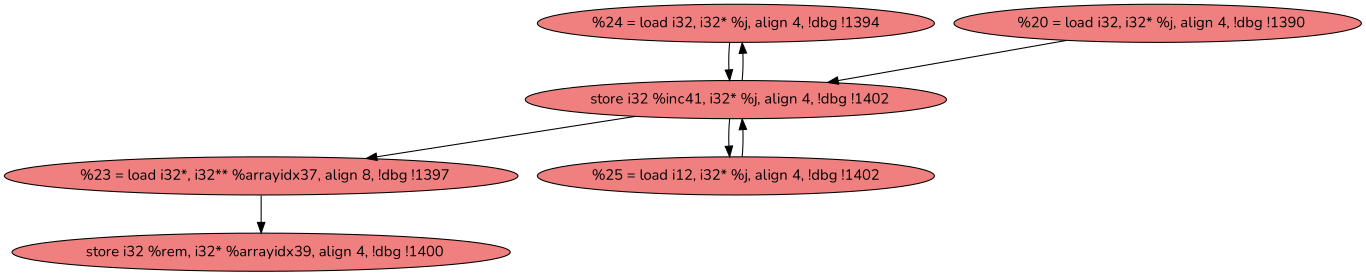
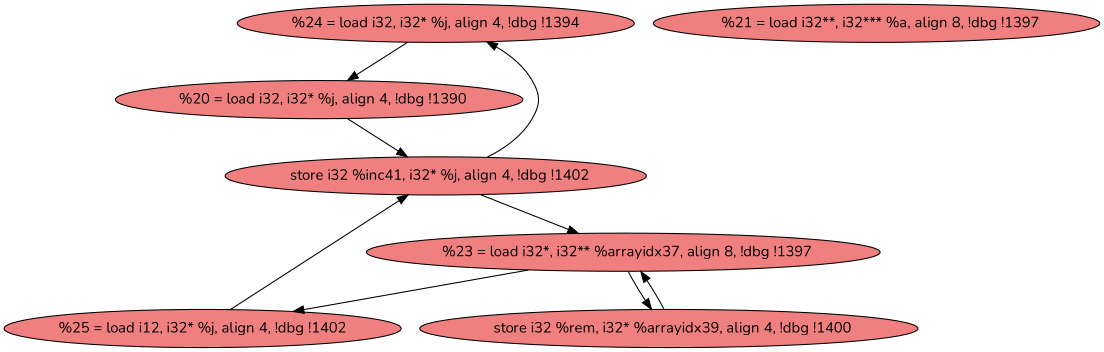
none -> (877, 23)
(729, 56) -> (382, 58)
(729, 133) -> (416, 290)
none -> (656, 295)
